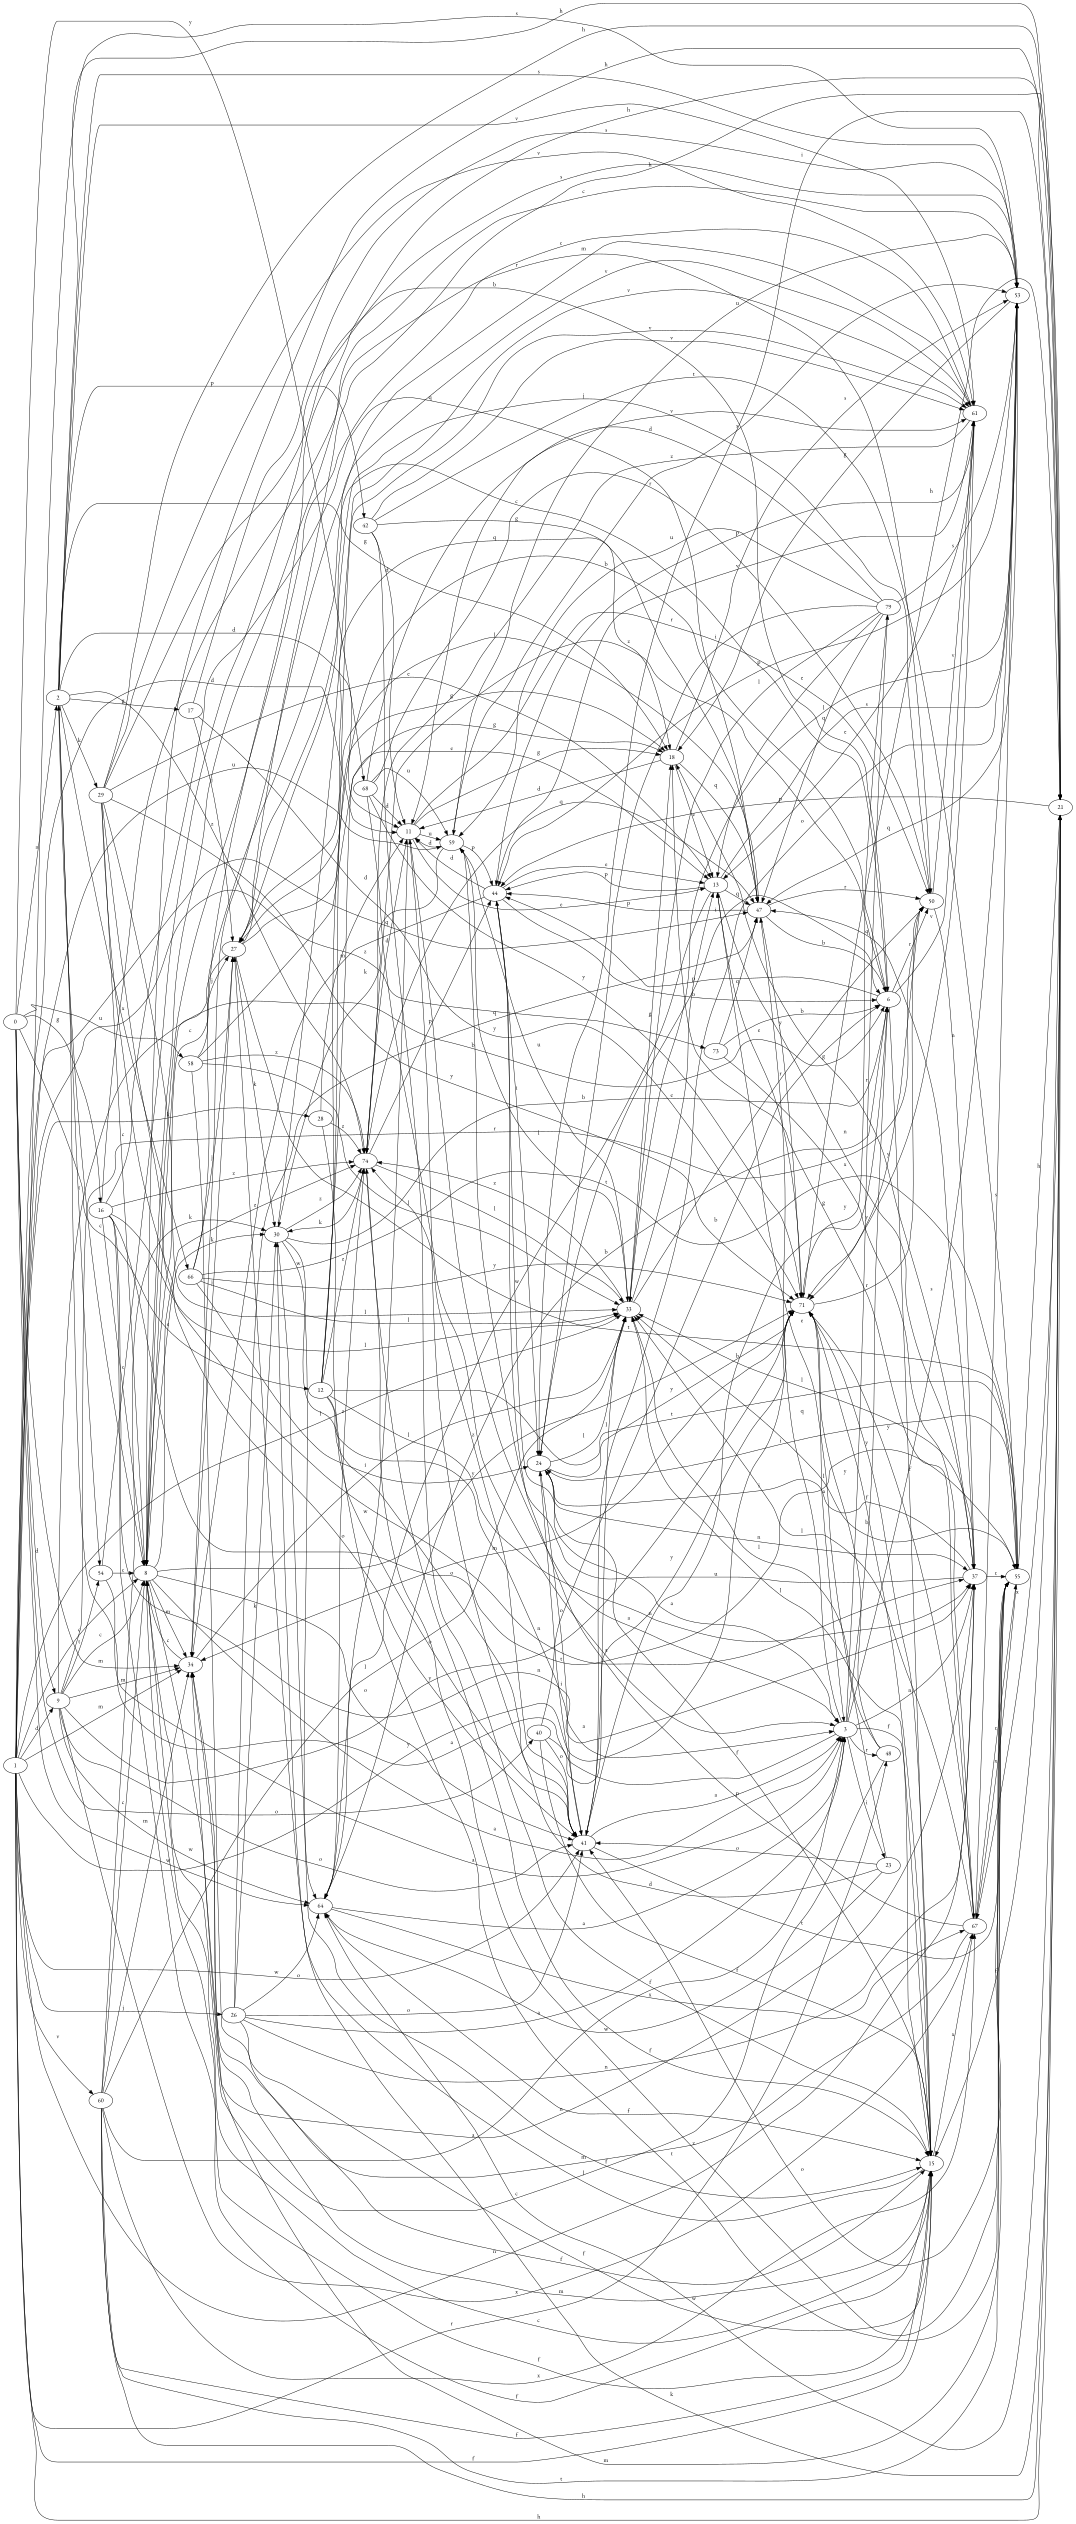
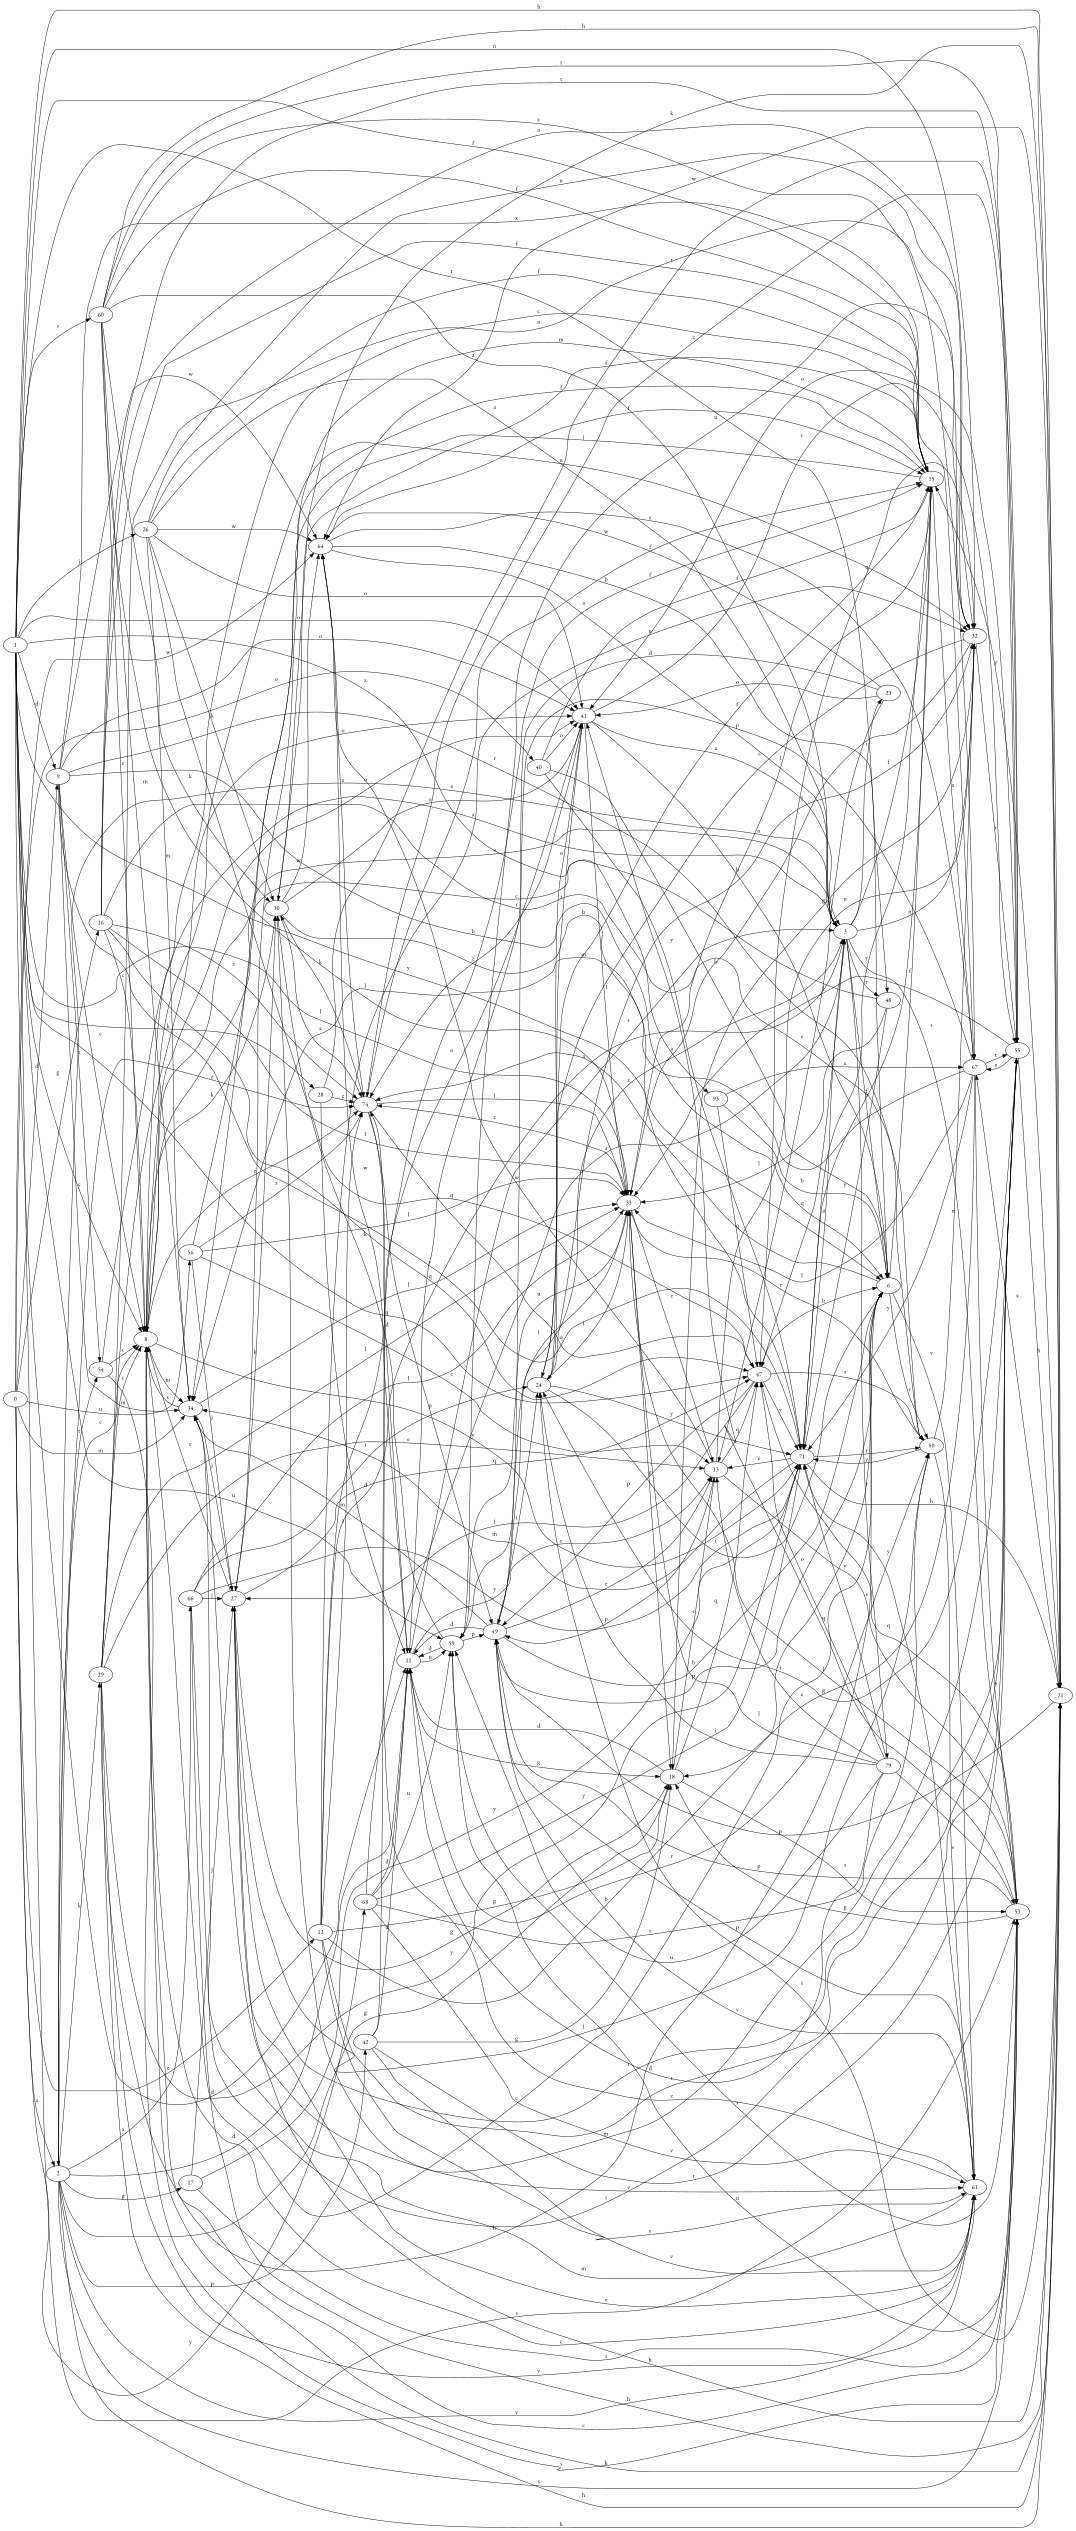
(899, 674) -> none
(495, 893) -> (495, 1632)
(716, 1051) -> (716, 1099)
(191, 1064) -> (191, 1253)
(975, 1577) -> (975, 636)
(629, 1618) -> (629, 1020)
(101, 1716) -> (169, 945)
(341, 2274) -> none
